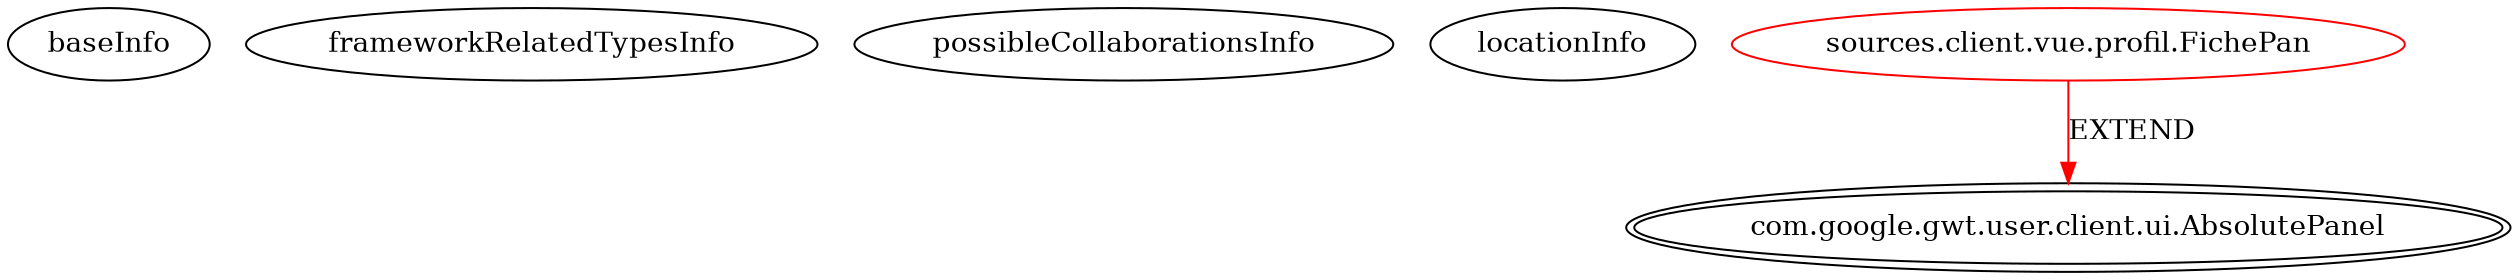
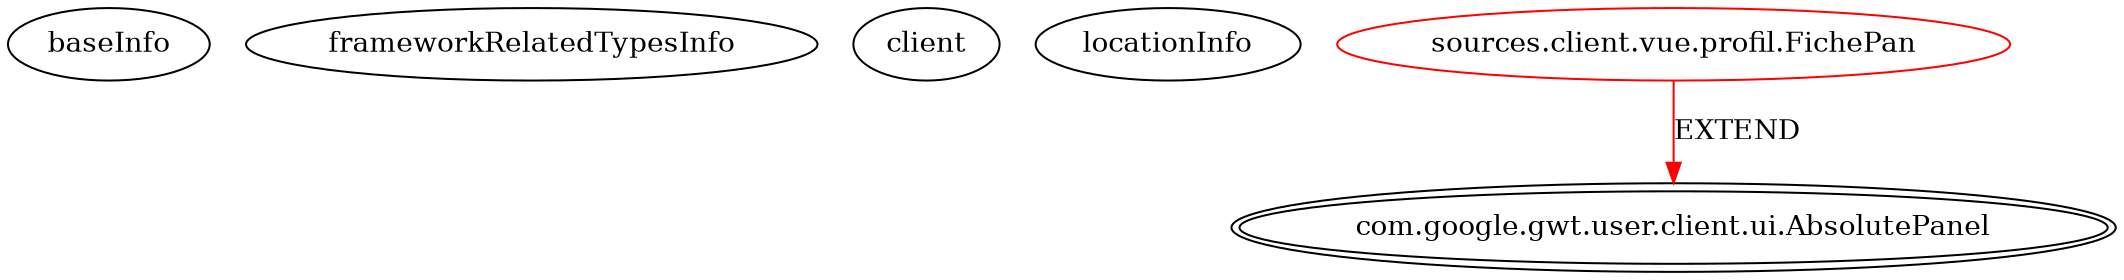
(1124, 44) -> (926, 44)
